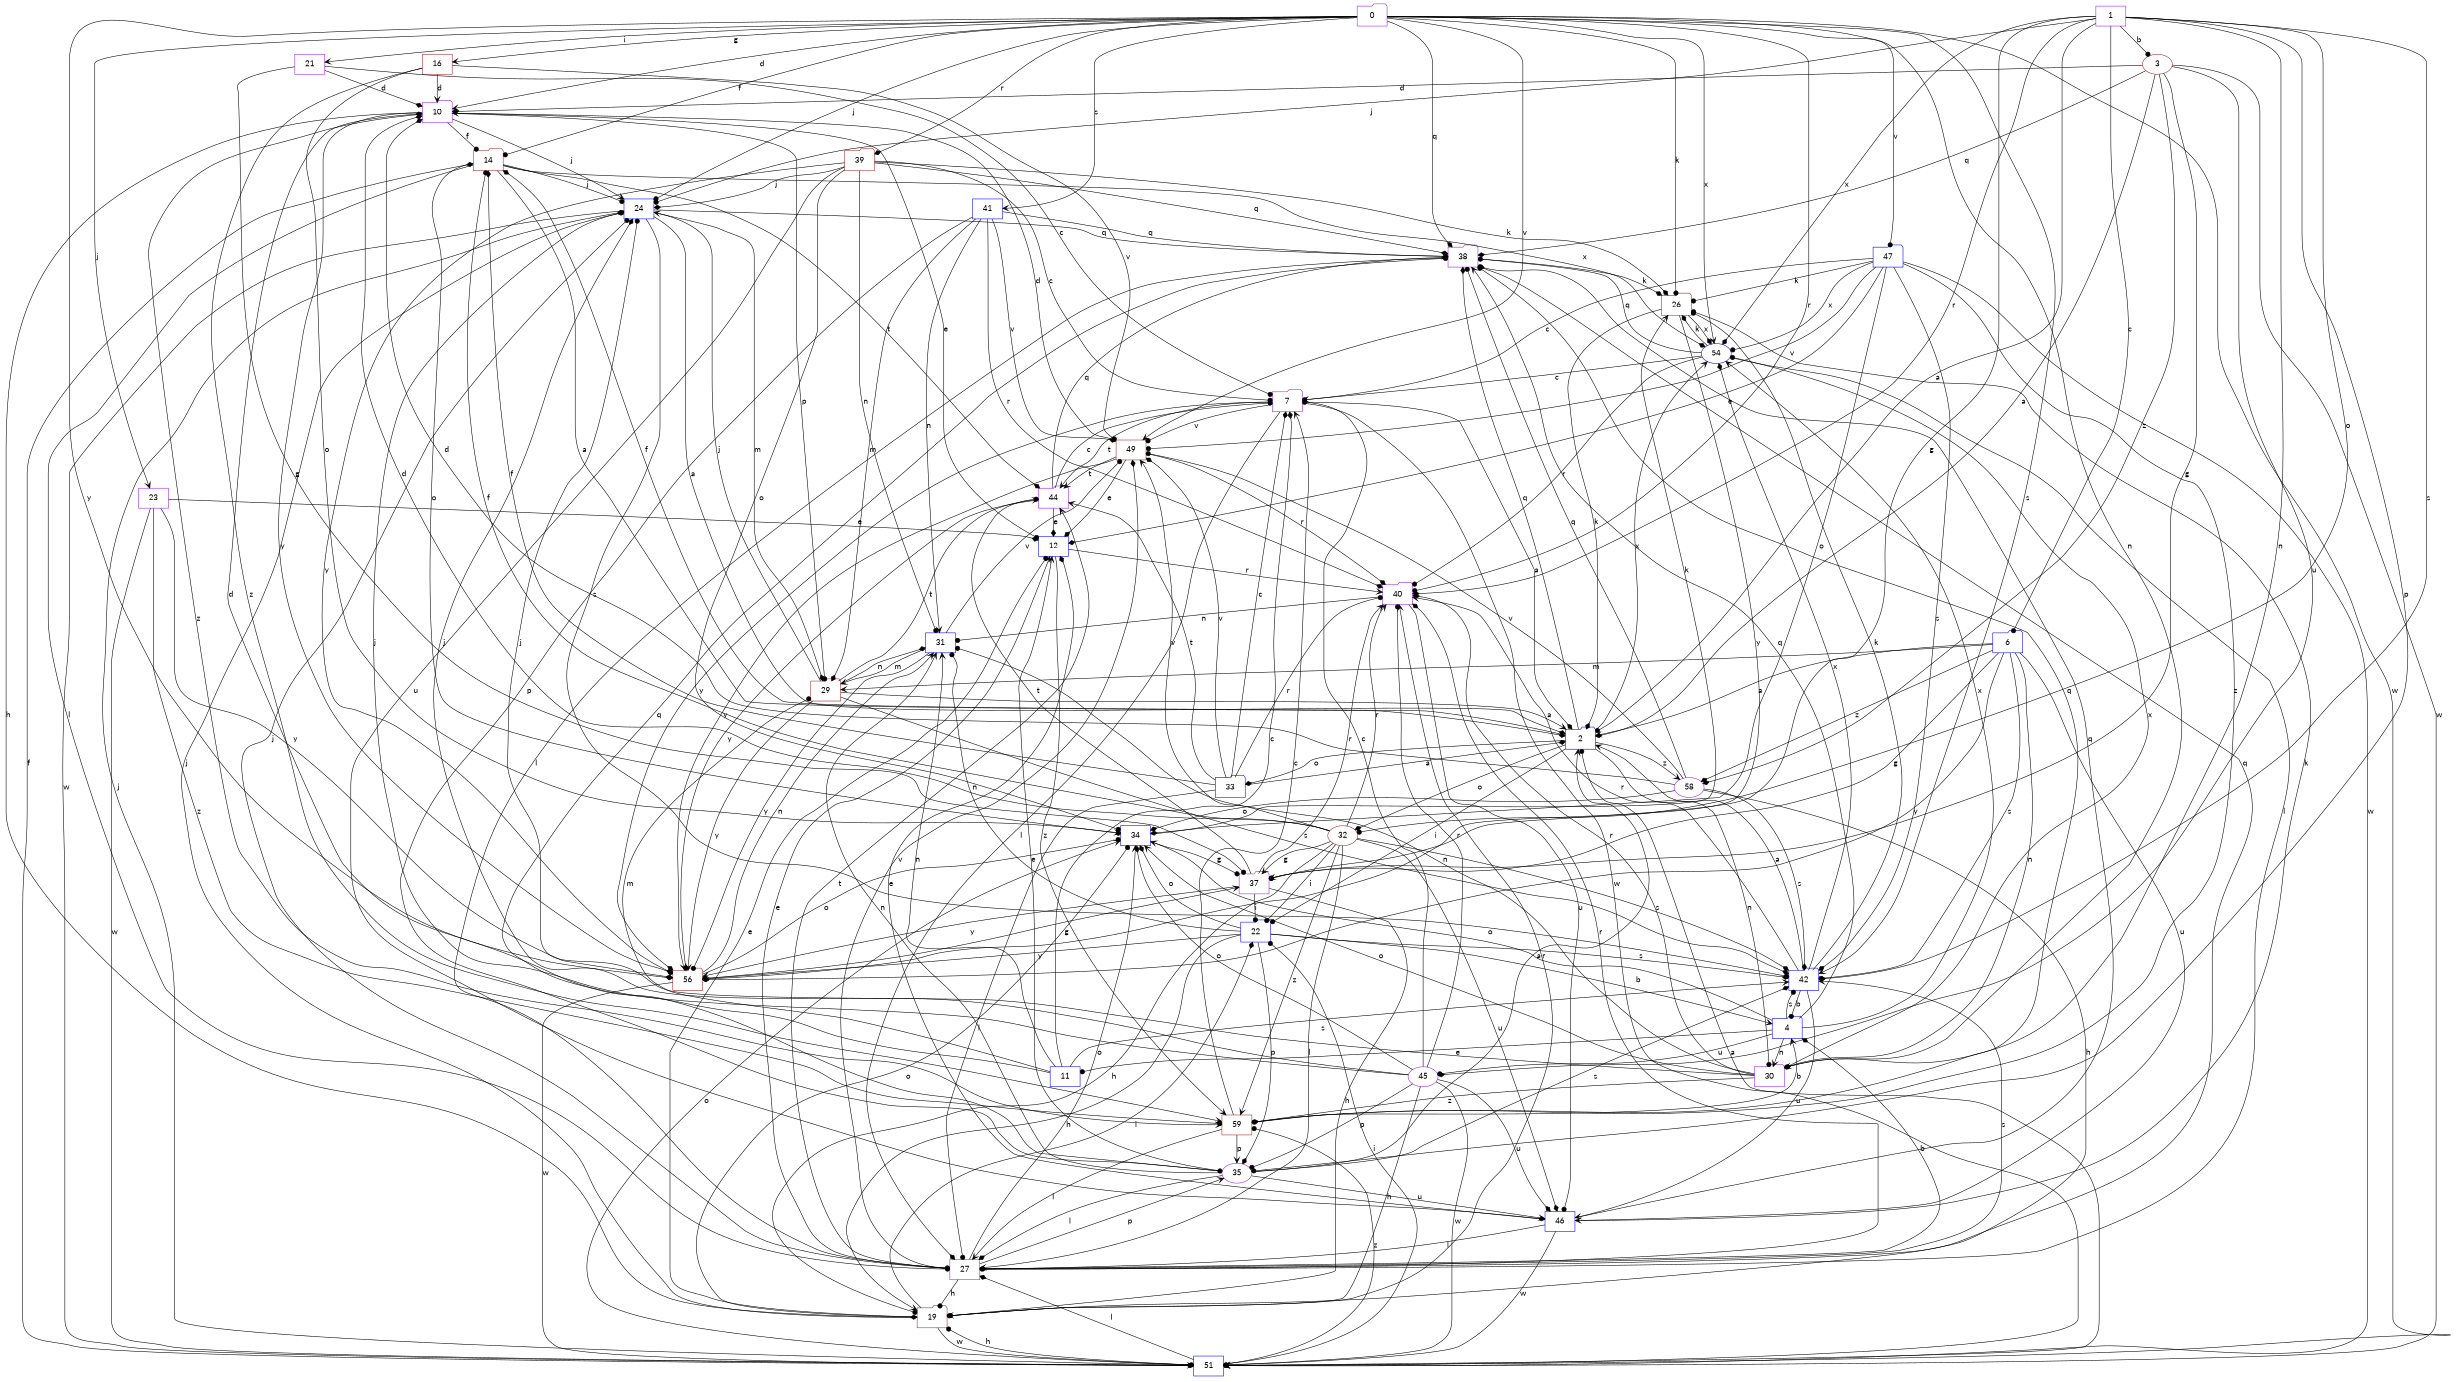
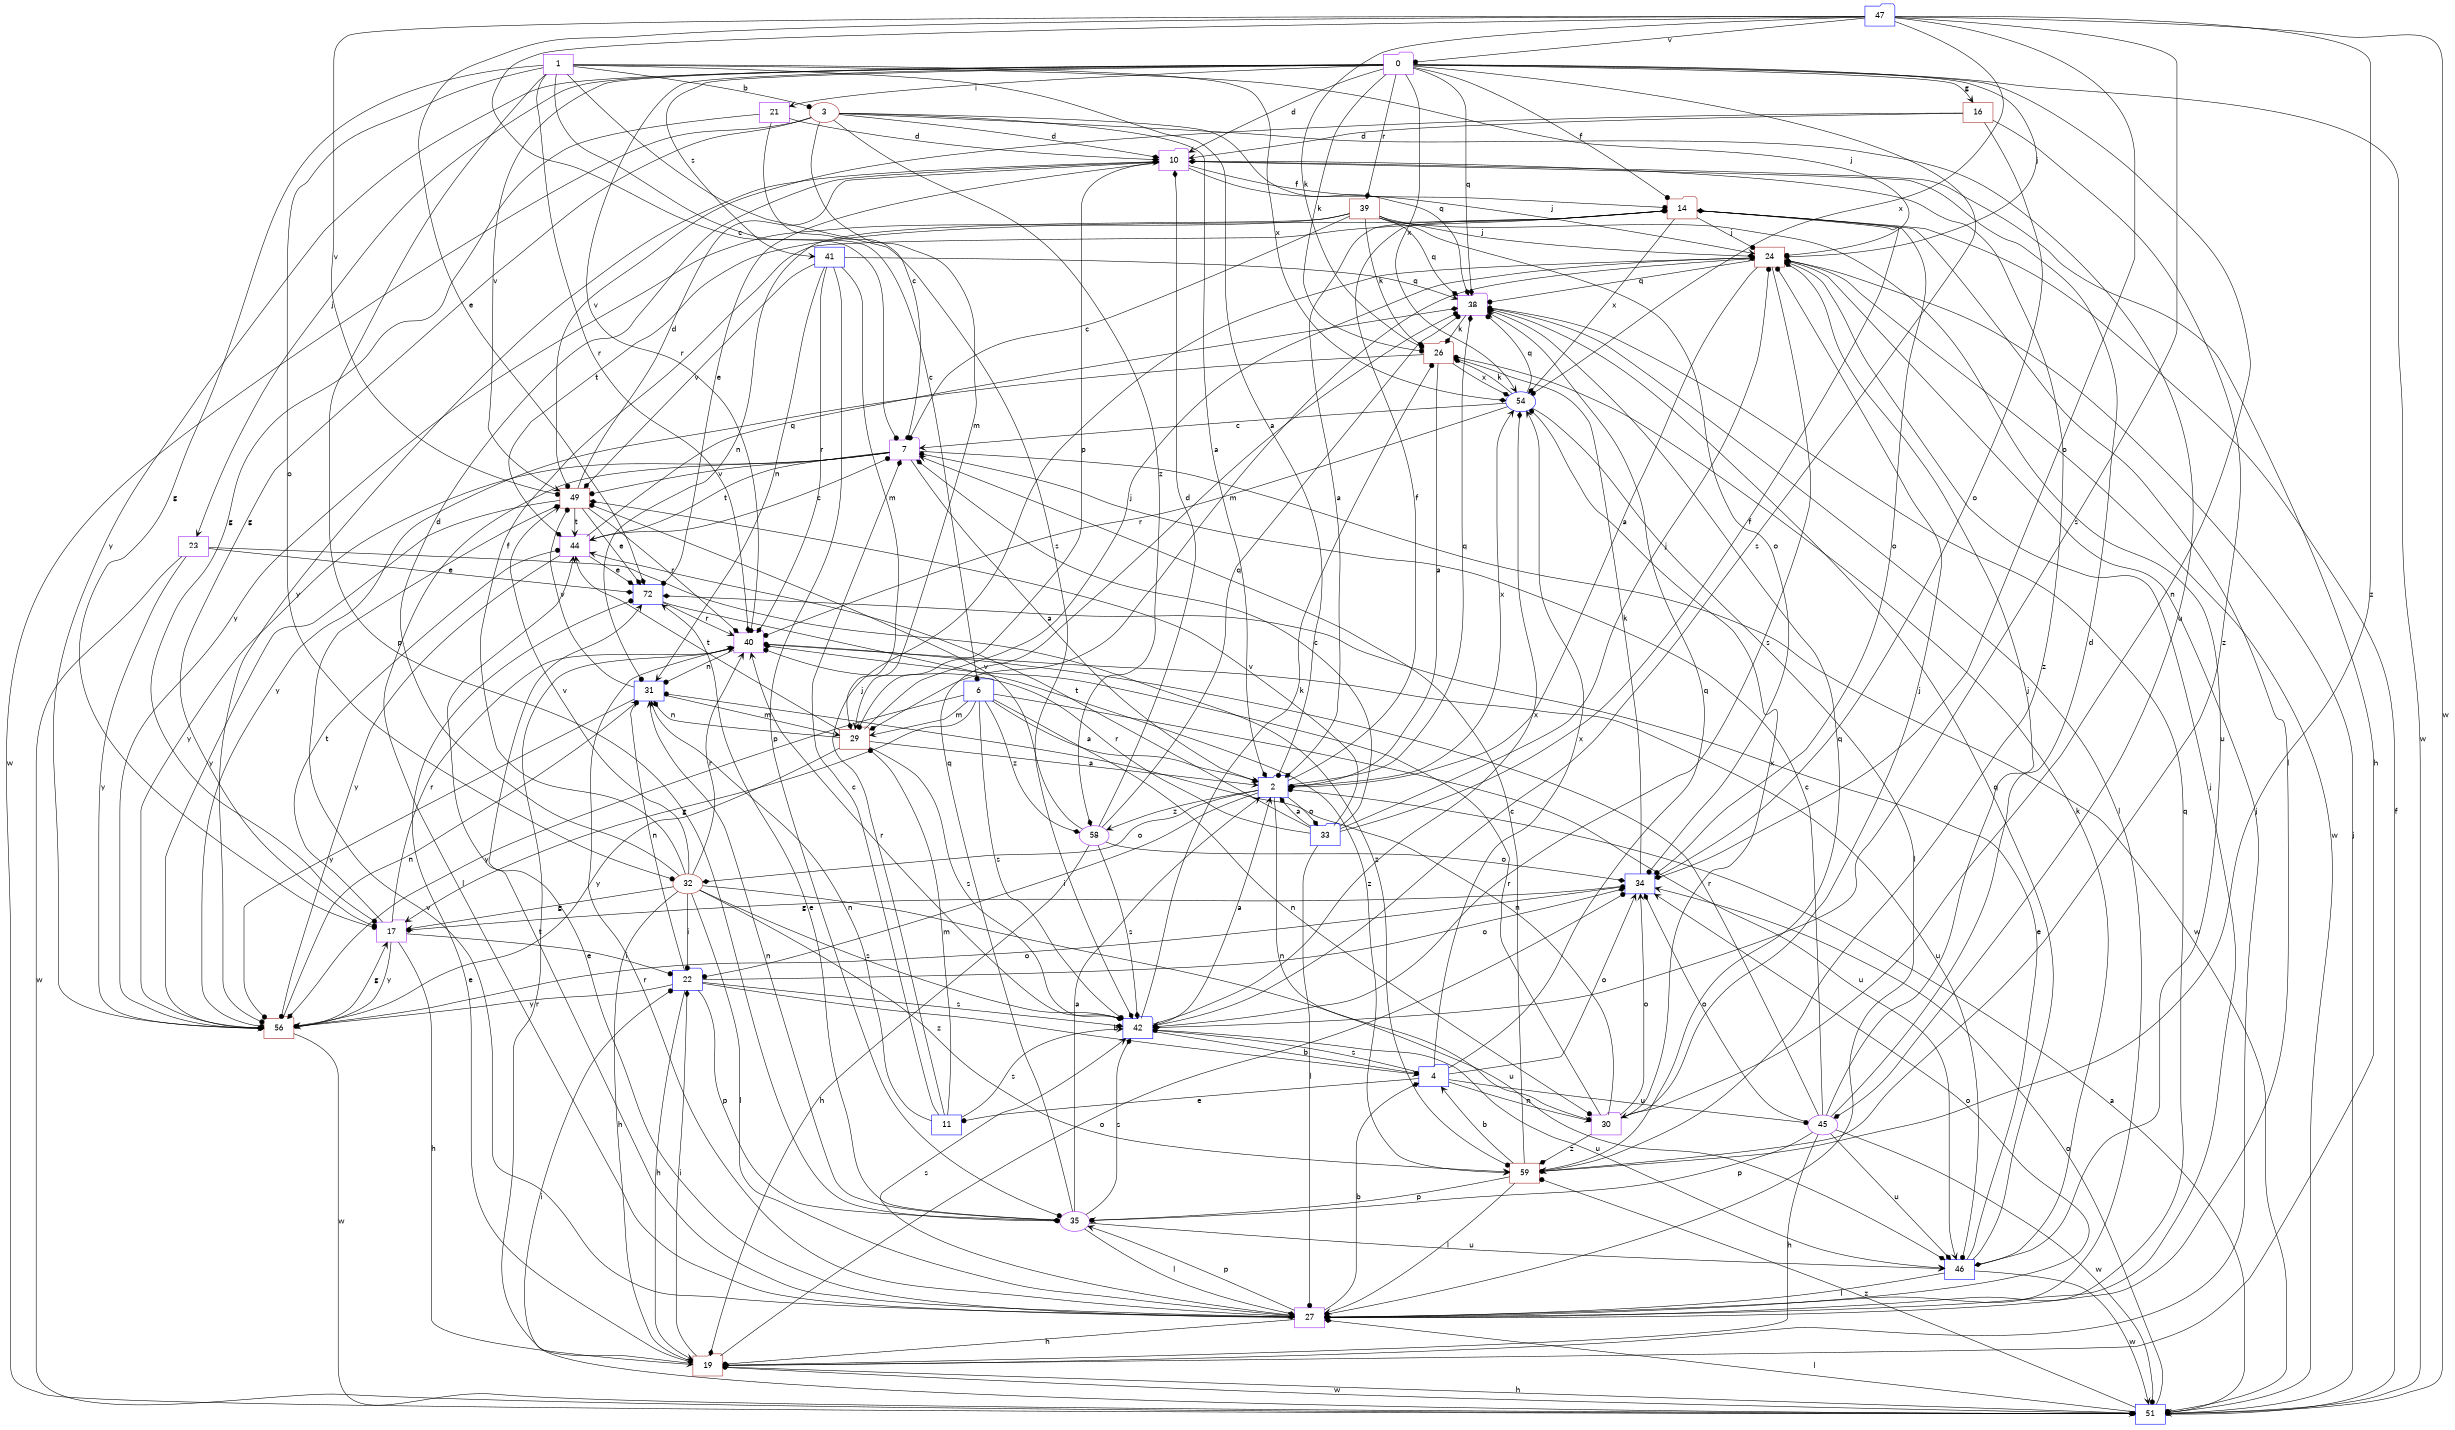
(1737, 27) -> (1641, 40)
(639, 209) -> (1770, 257)
none -> (975, 375)
(1596, 522) -> (1439, 571)
(1053, 546) -> (648, 595)
none -> (1631, 595)
(2263, 620) -> none
(1254, 884) -> (391, 932)
